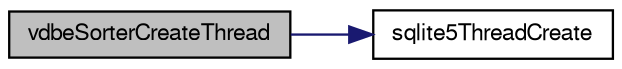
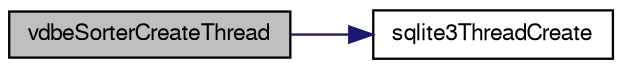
(493, 35) -> (493, 35)
